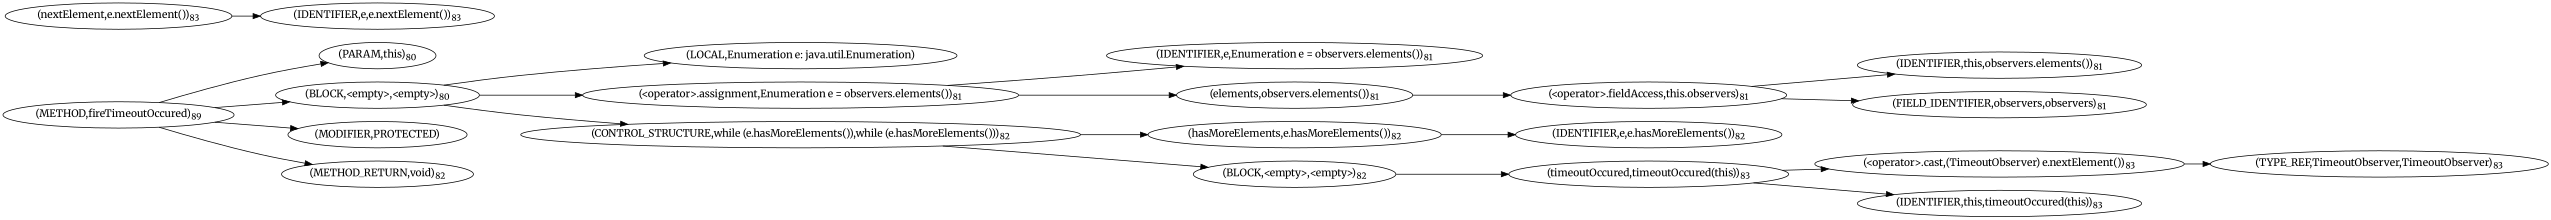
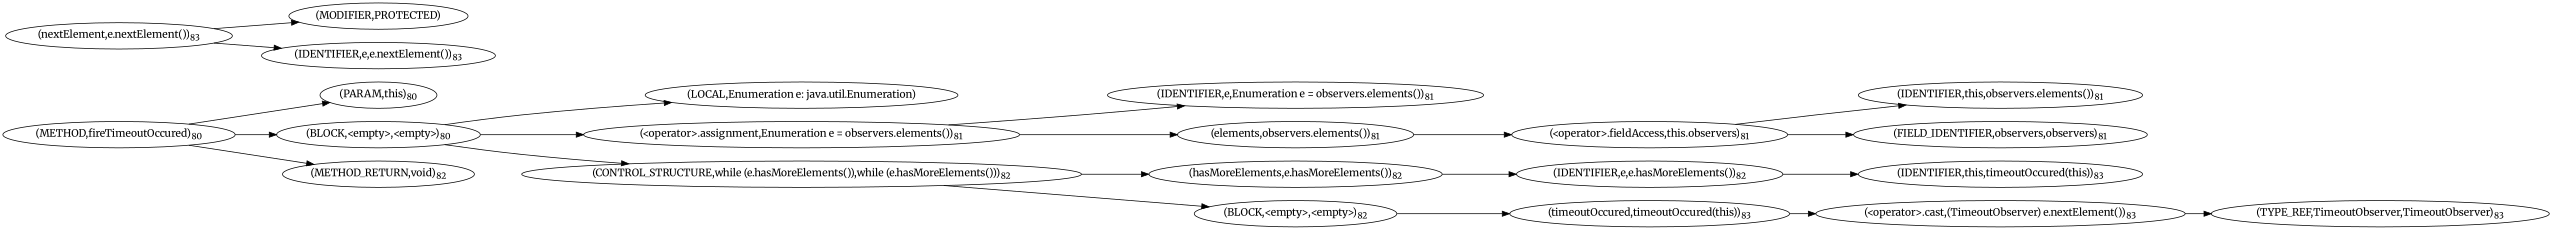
(196, 114) -> (197, 134)
(253, 125) -> (253, 26)
(1820, 188) -> (1817, 174)
